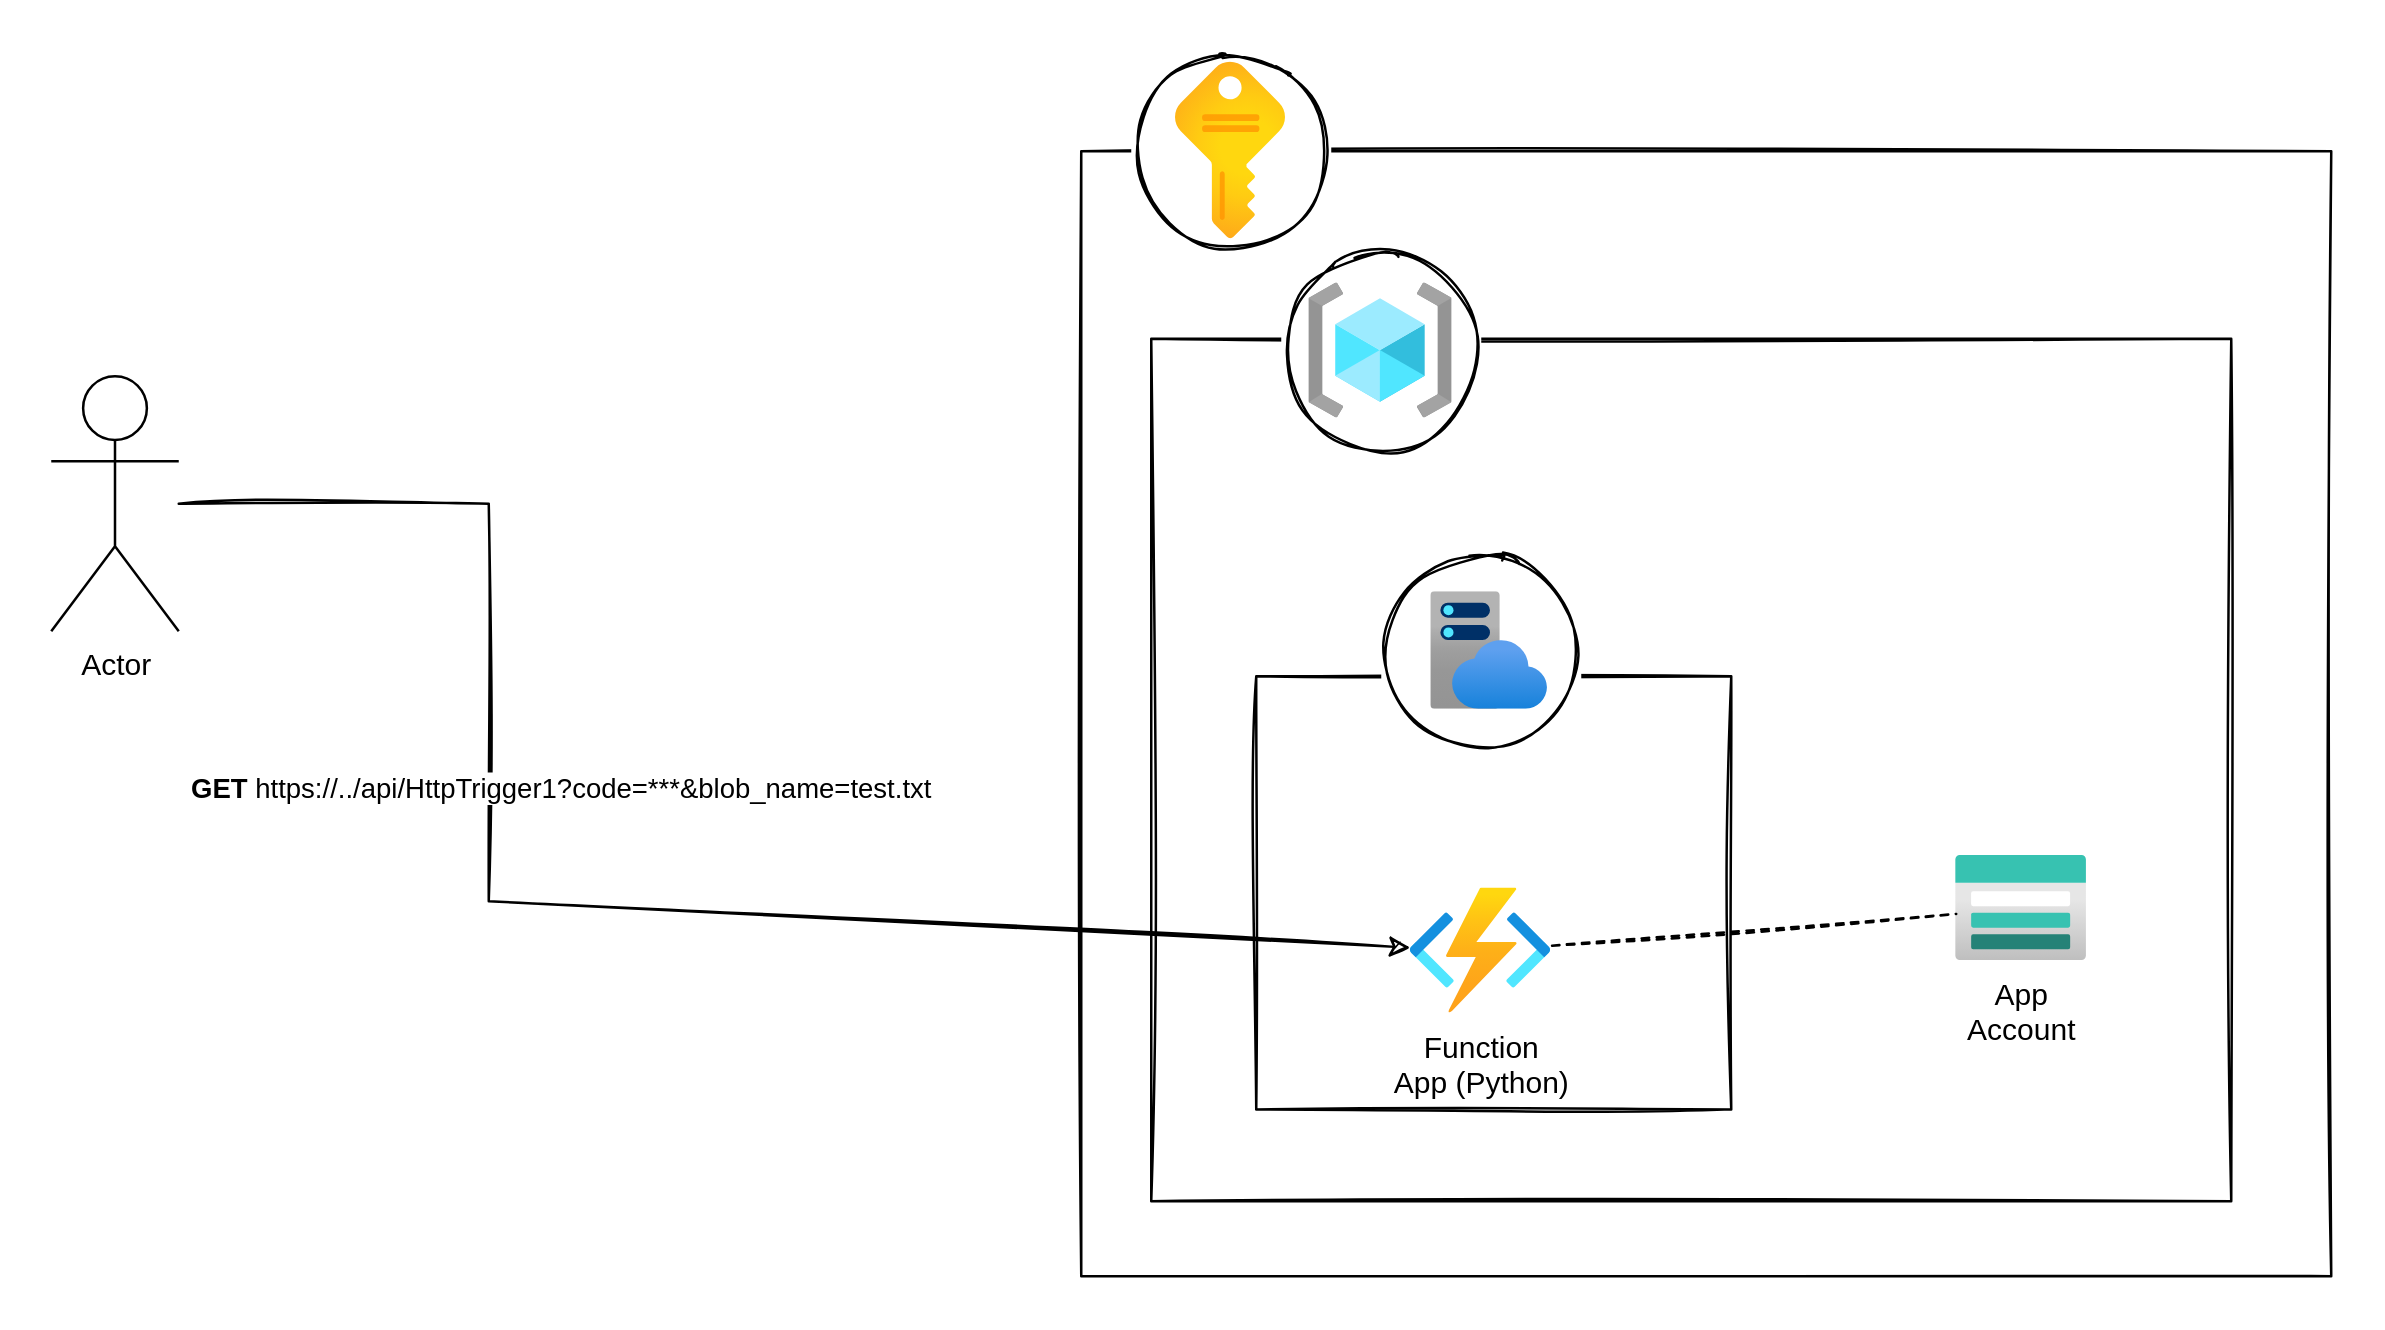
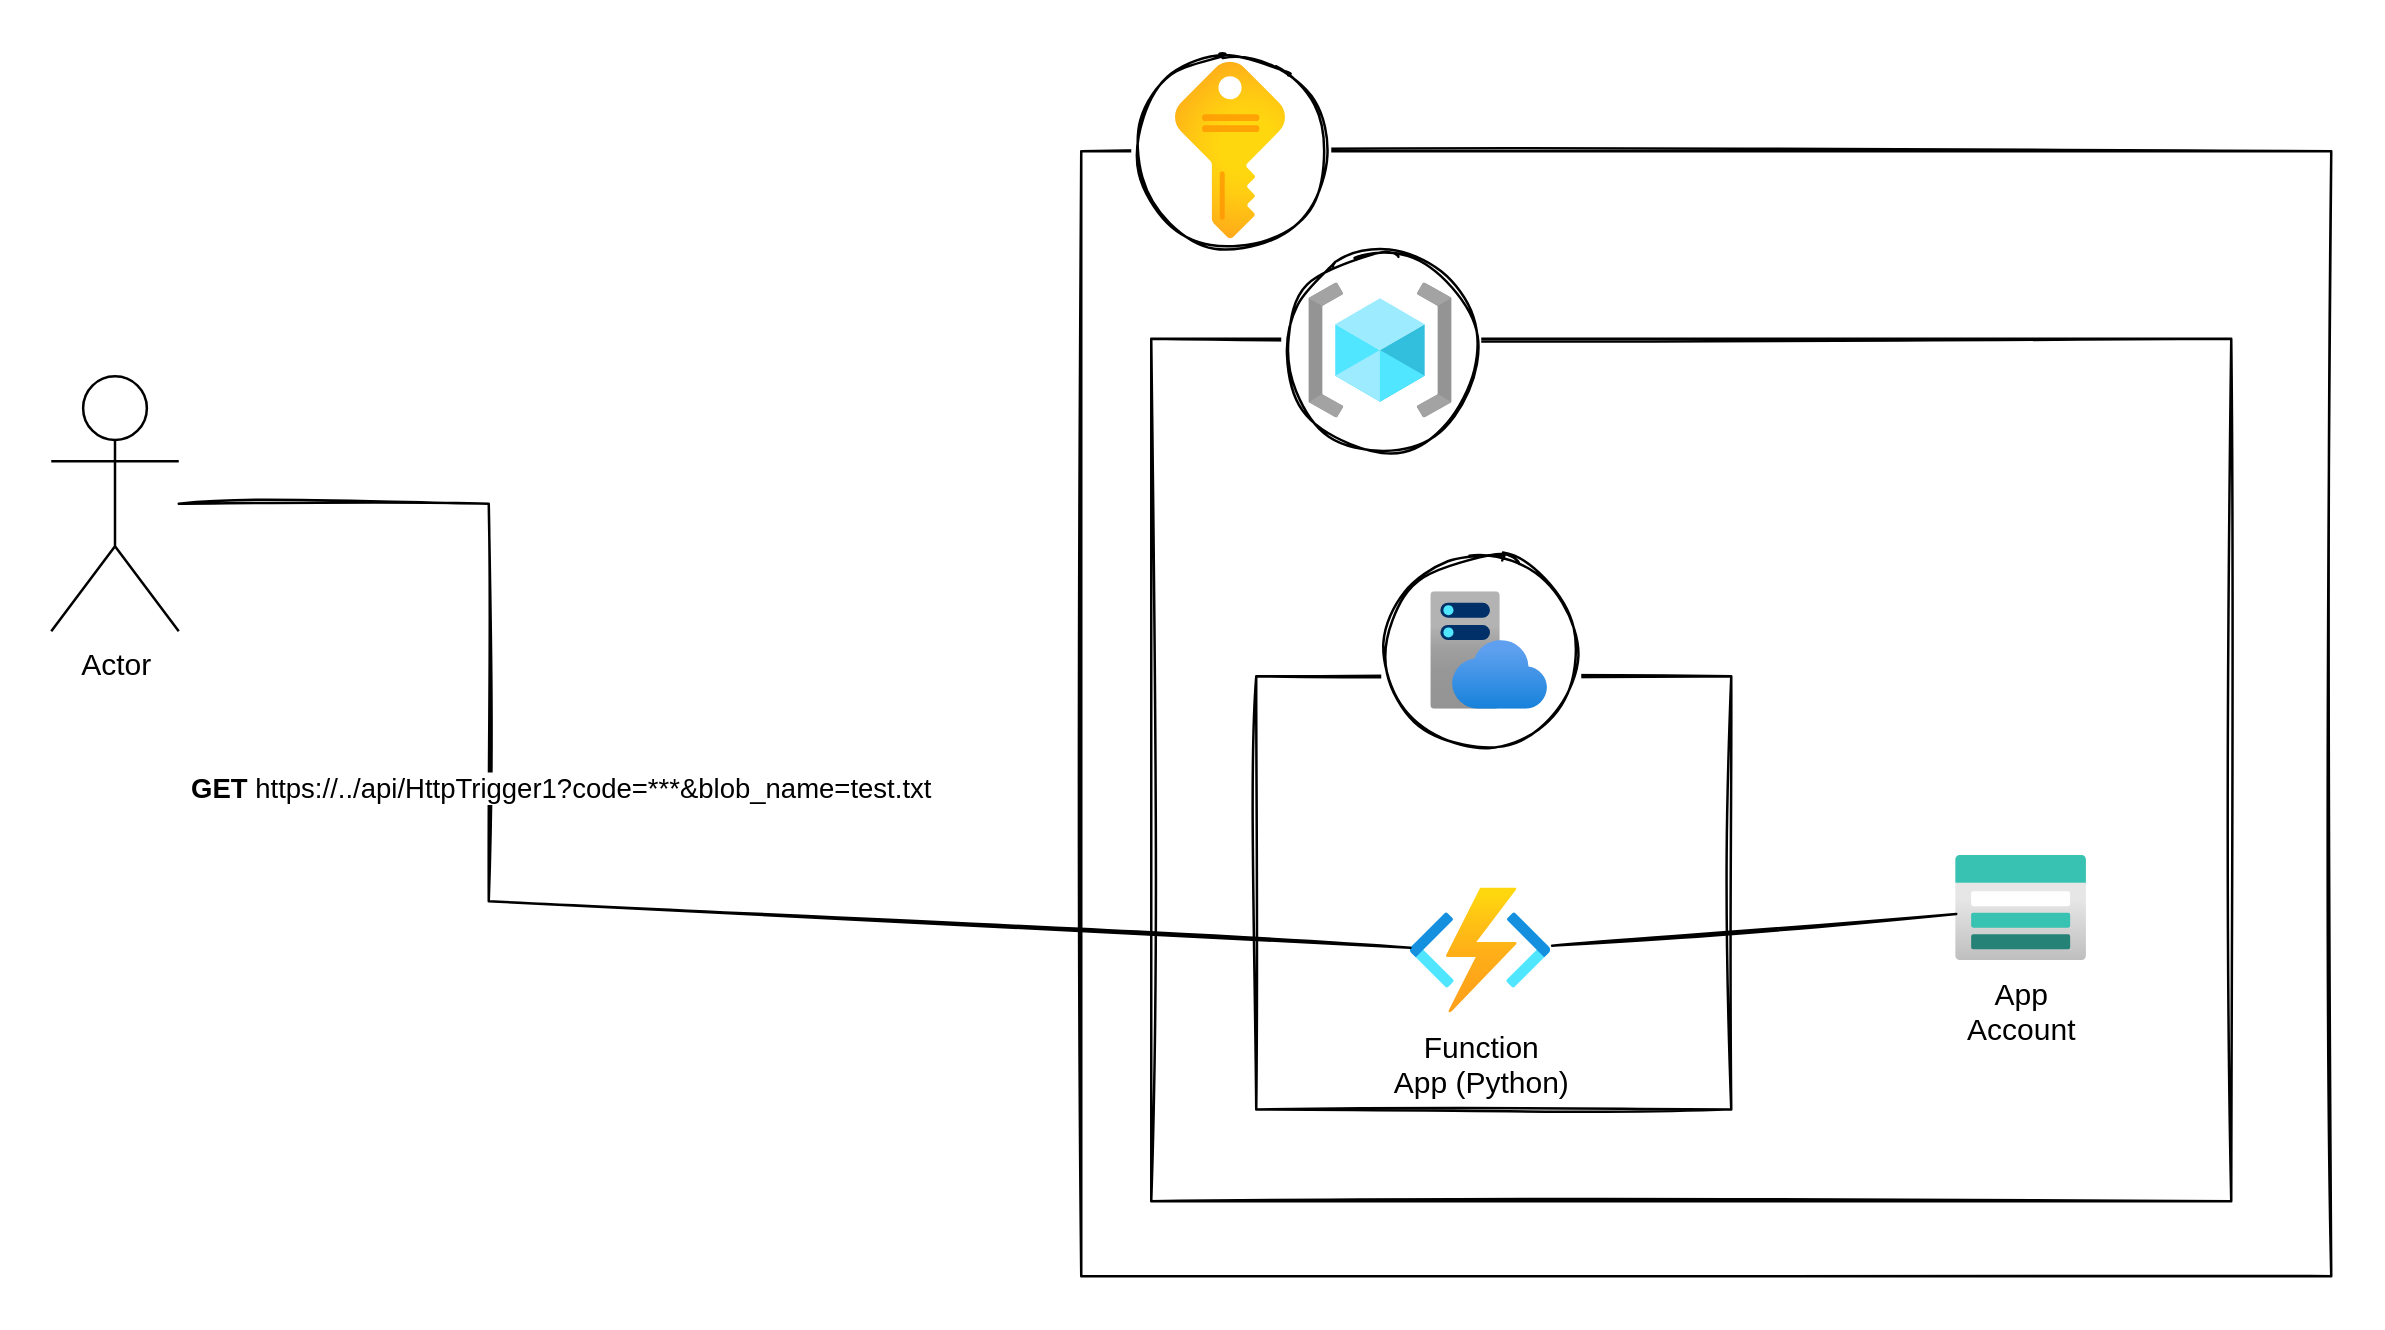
(1846, 923) -> (1846, 923)
(1392, 947) -> (1400, 947)
